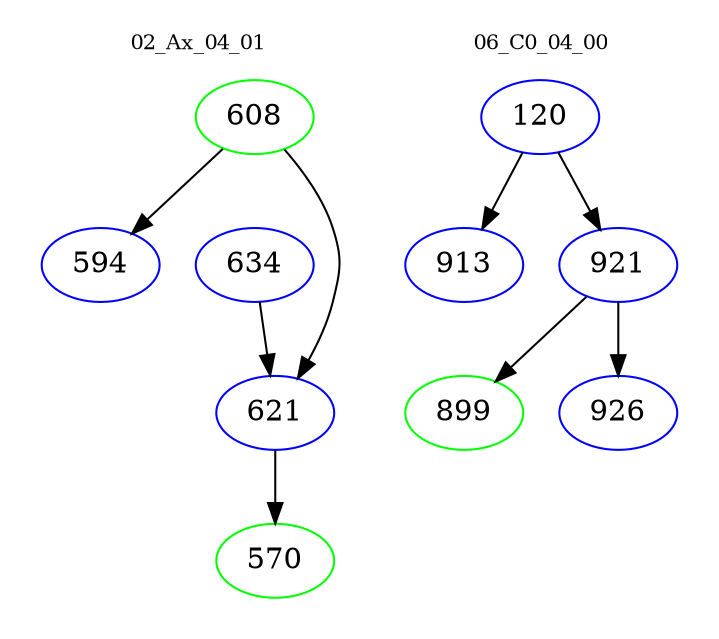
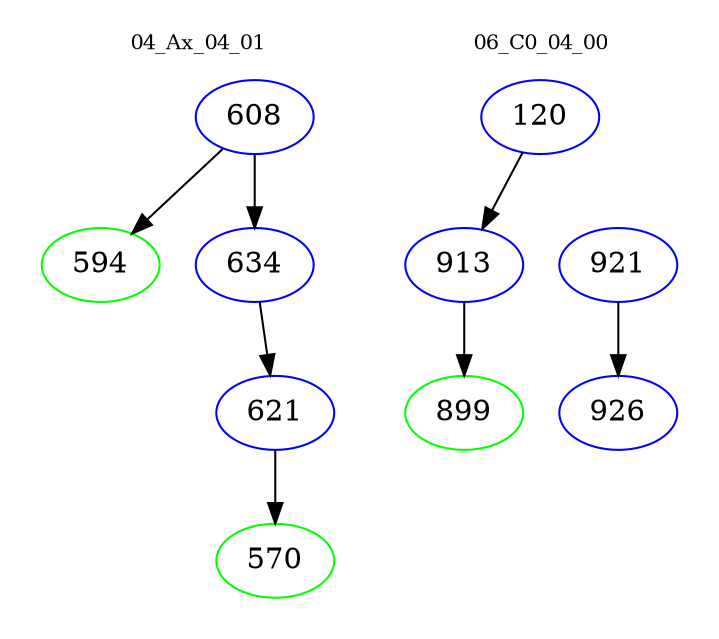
(198, 44) -> (198, 44)
(255, 117) -> (255, 117)
(574, 182) -> none
(338, 250) -> (255, 181)
(101, 265) -> (101, 265)
(549, 332) -> (464, 329)
